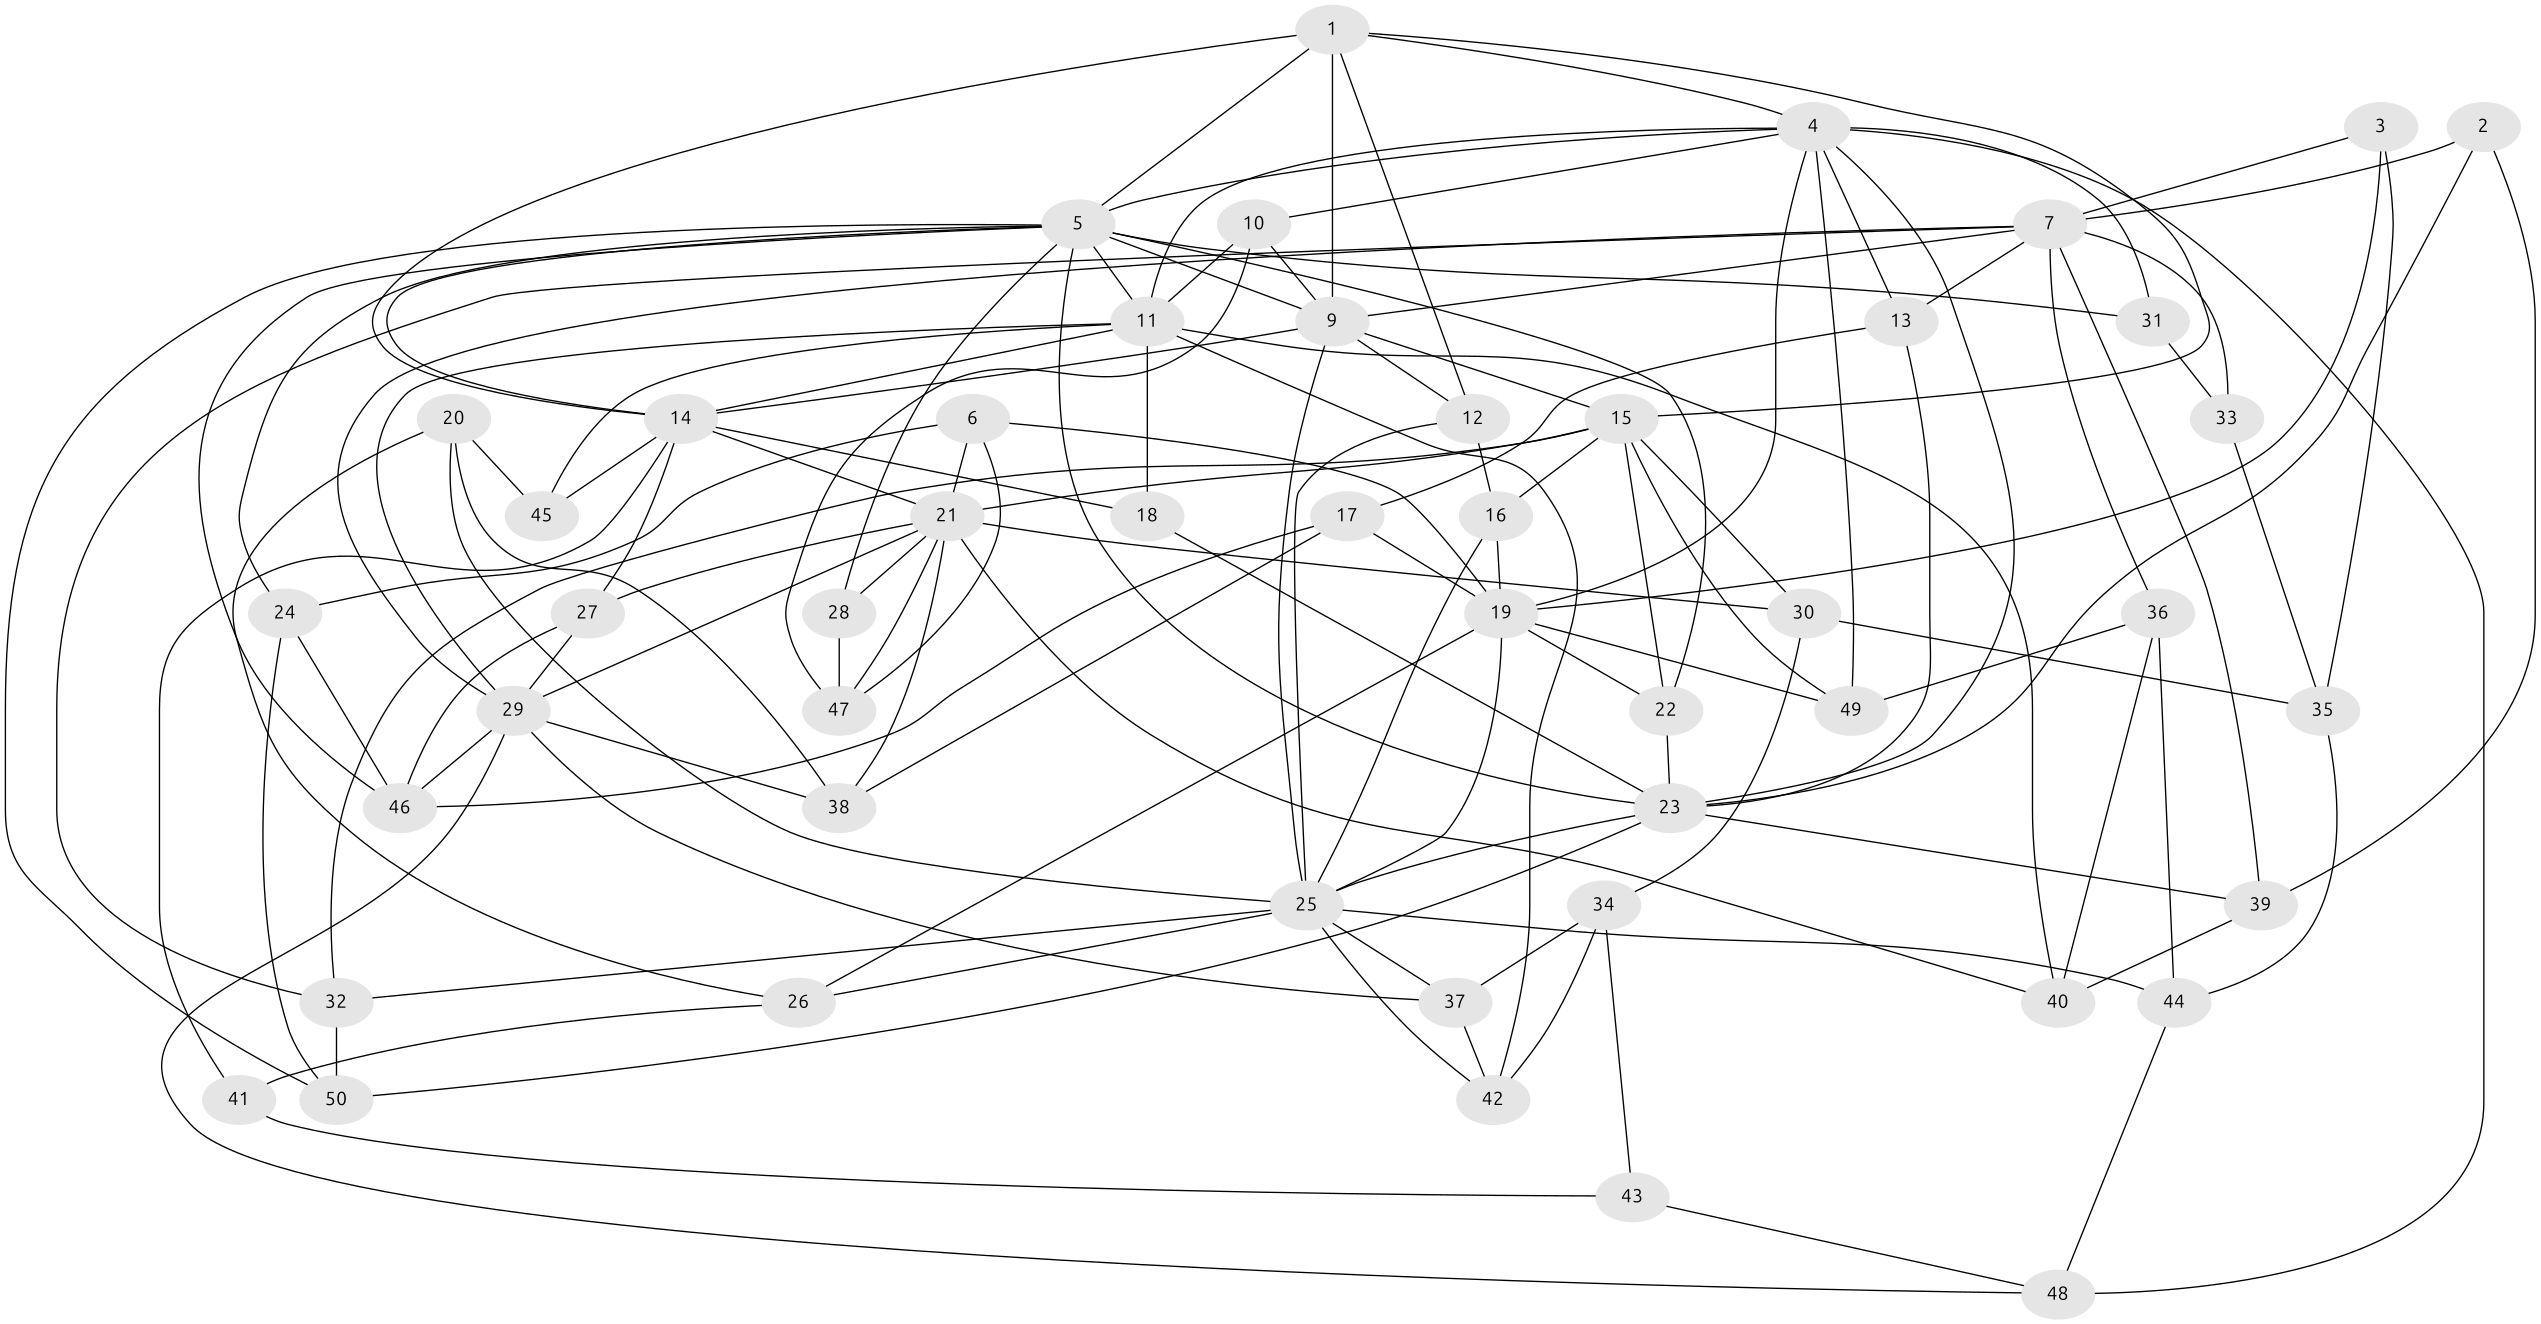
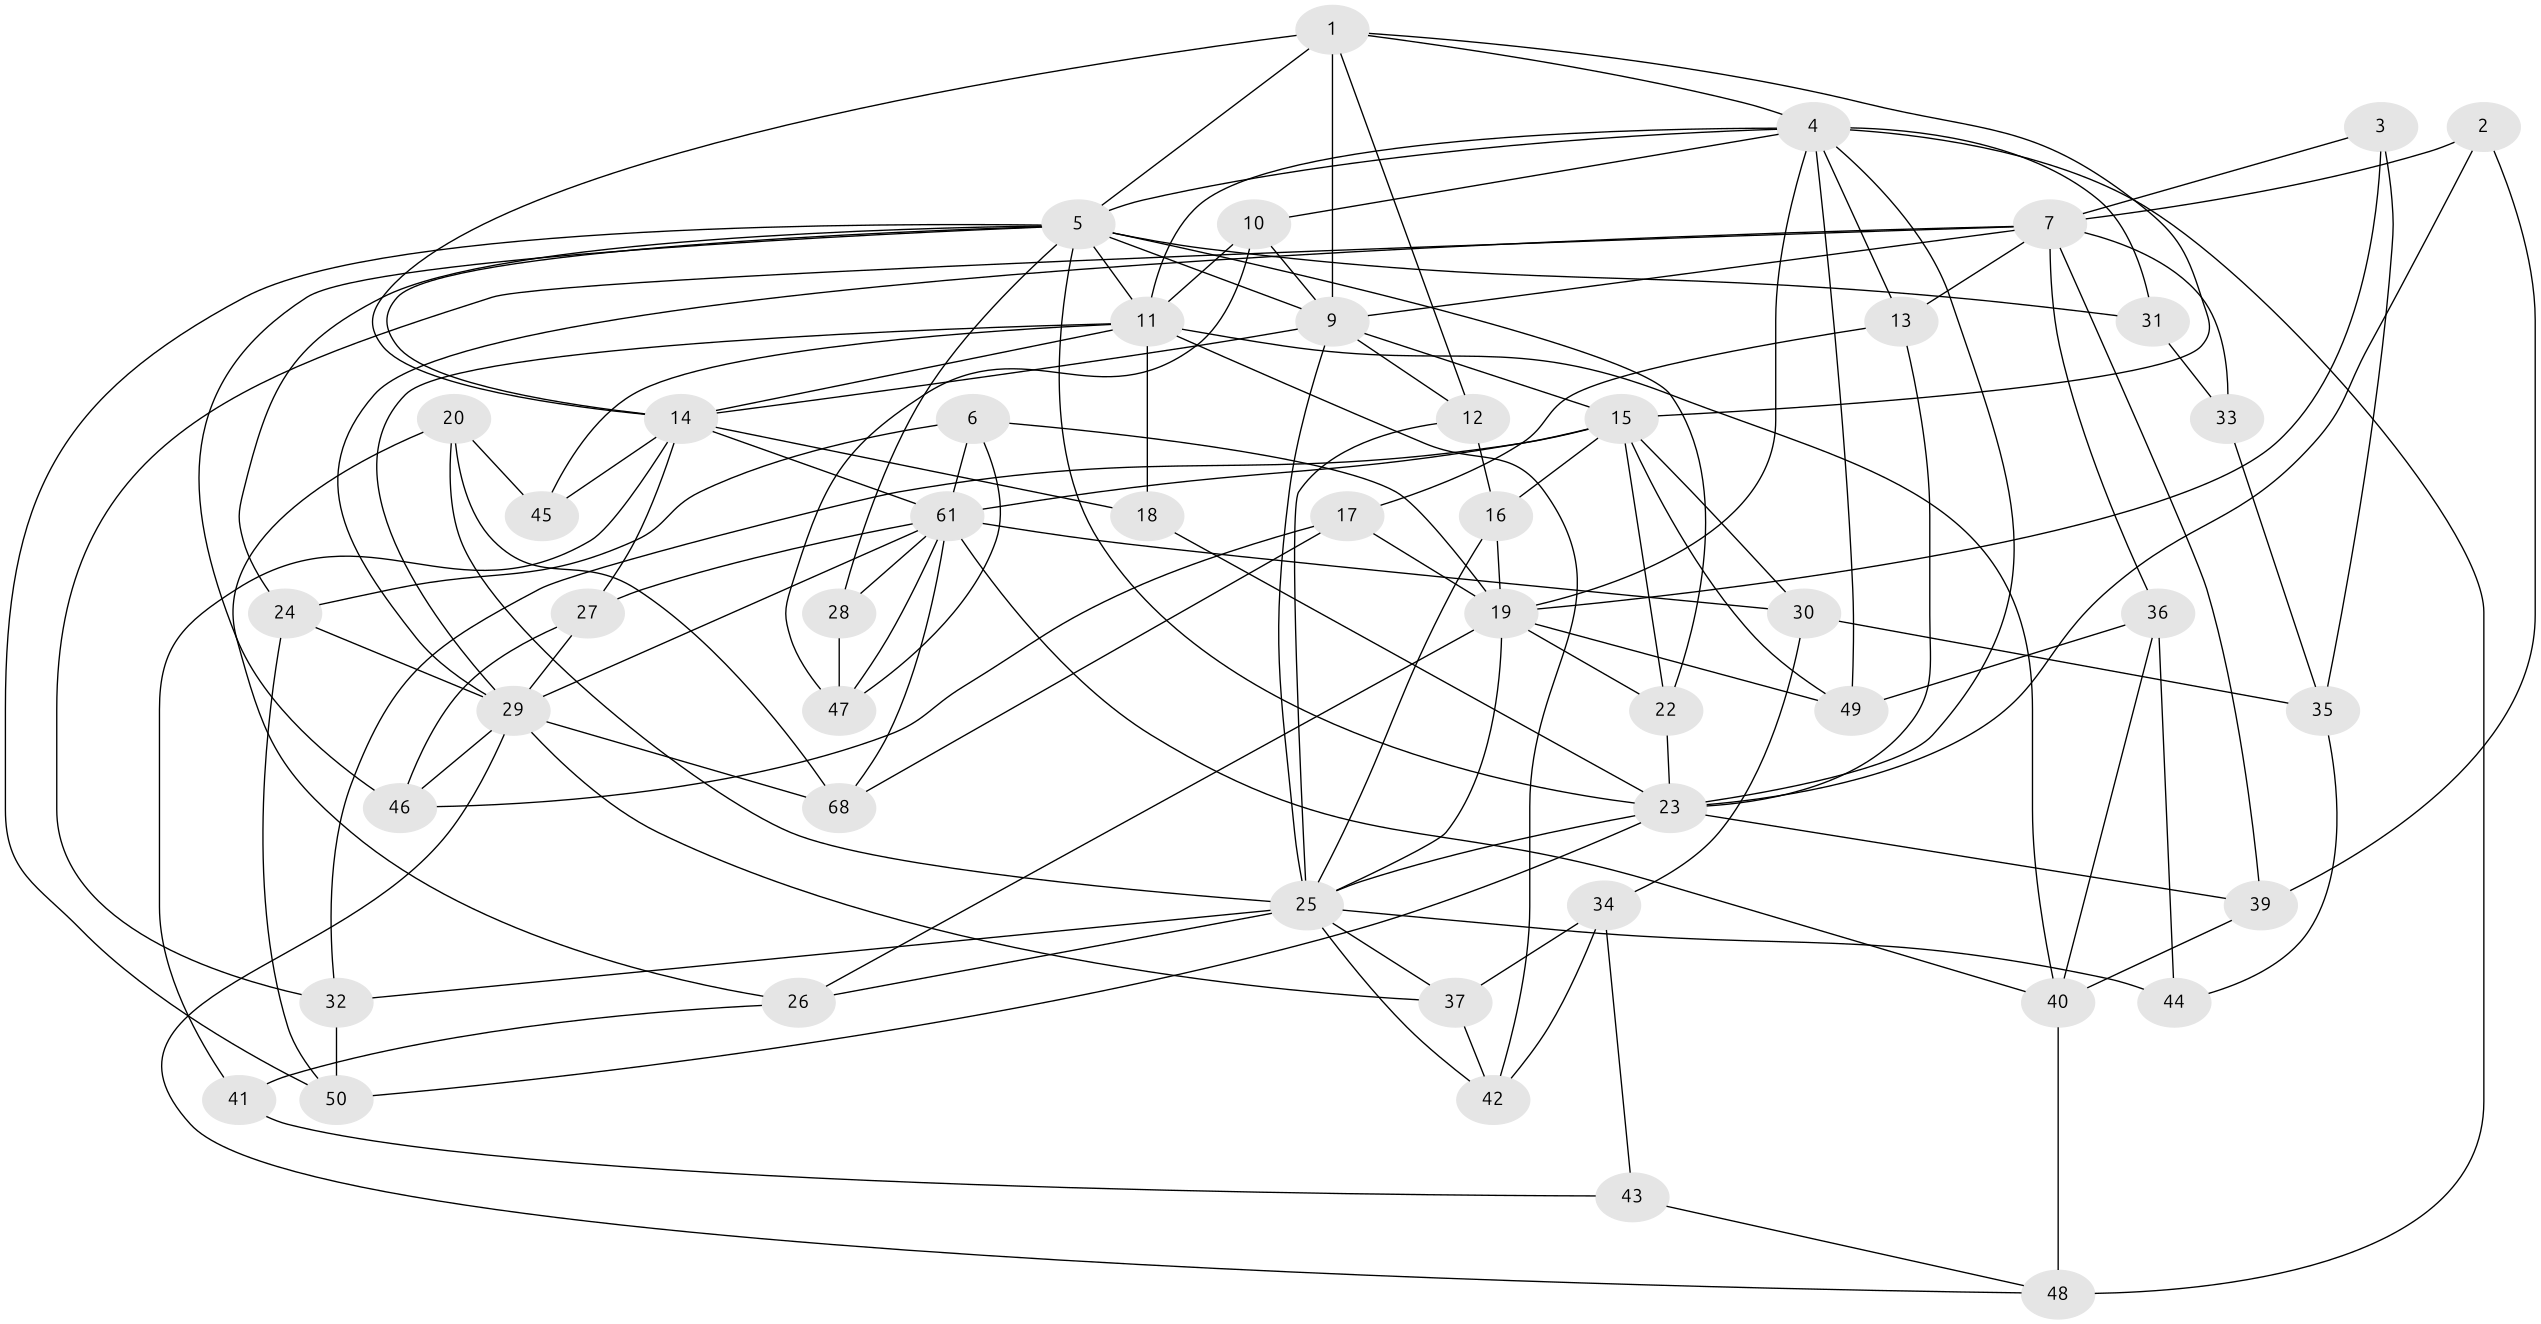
(947, 516) -> (947, 516)
(343, 711) -> (399, 662)
(839, 808) -> (839, 808)
(2116, 1149) -> (2058, 1149)
